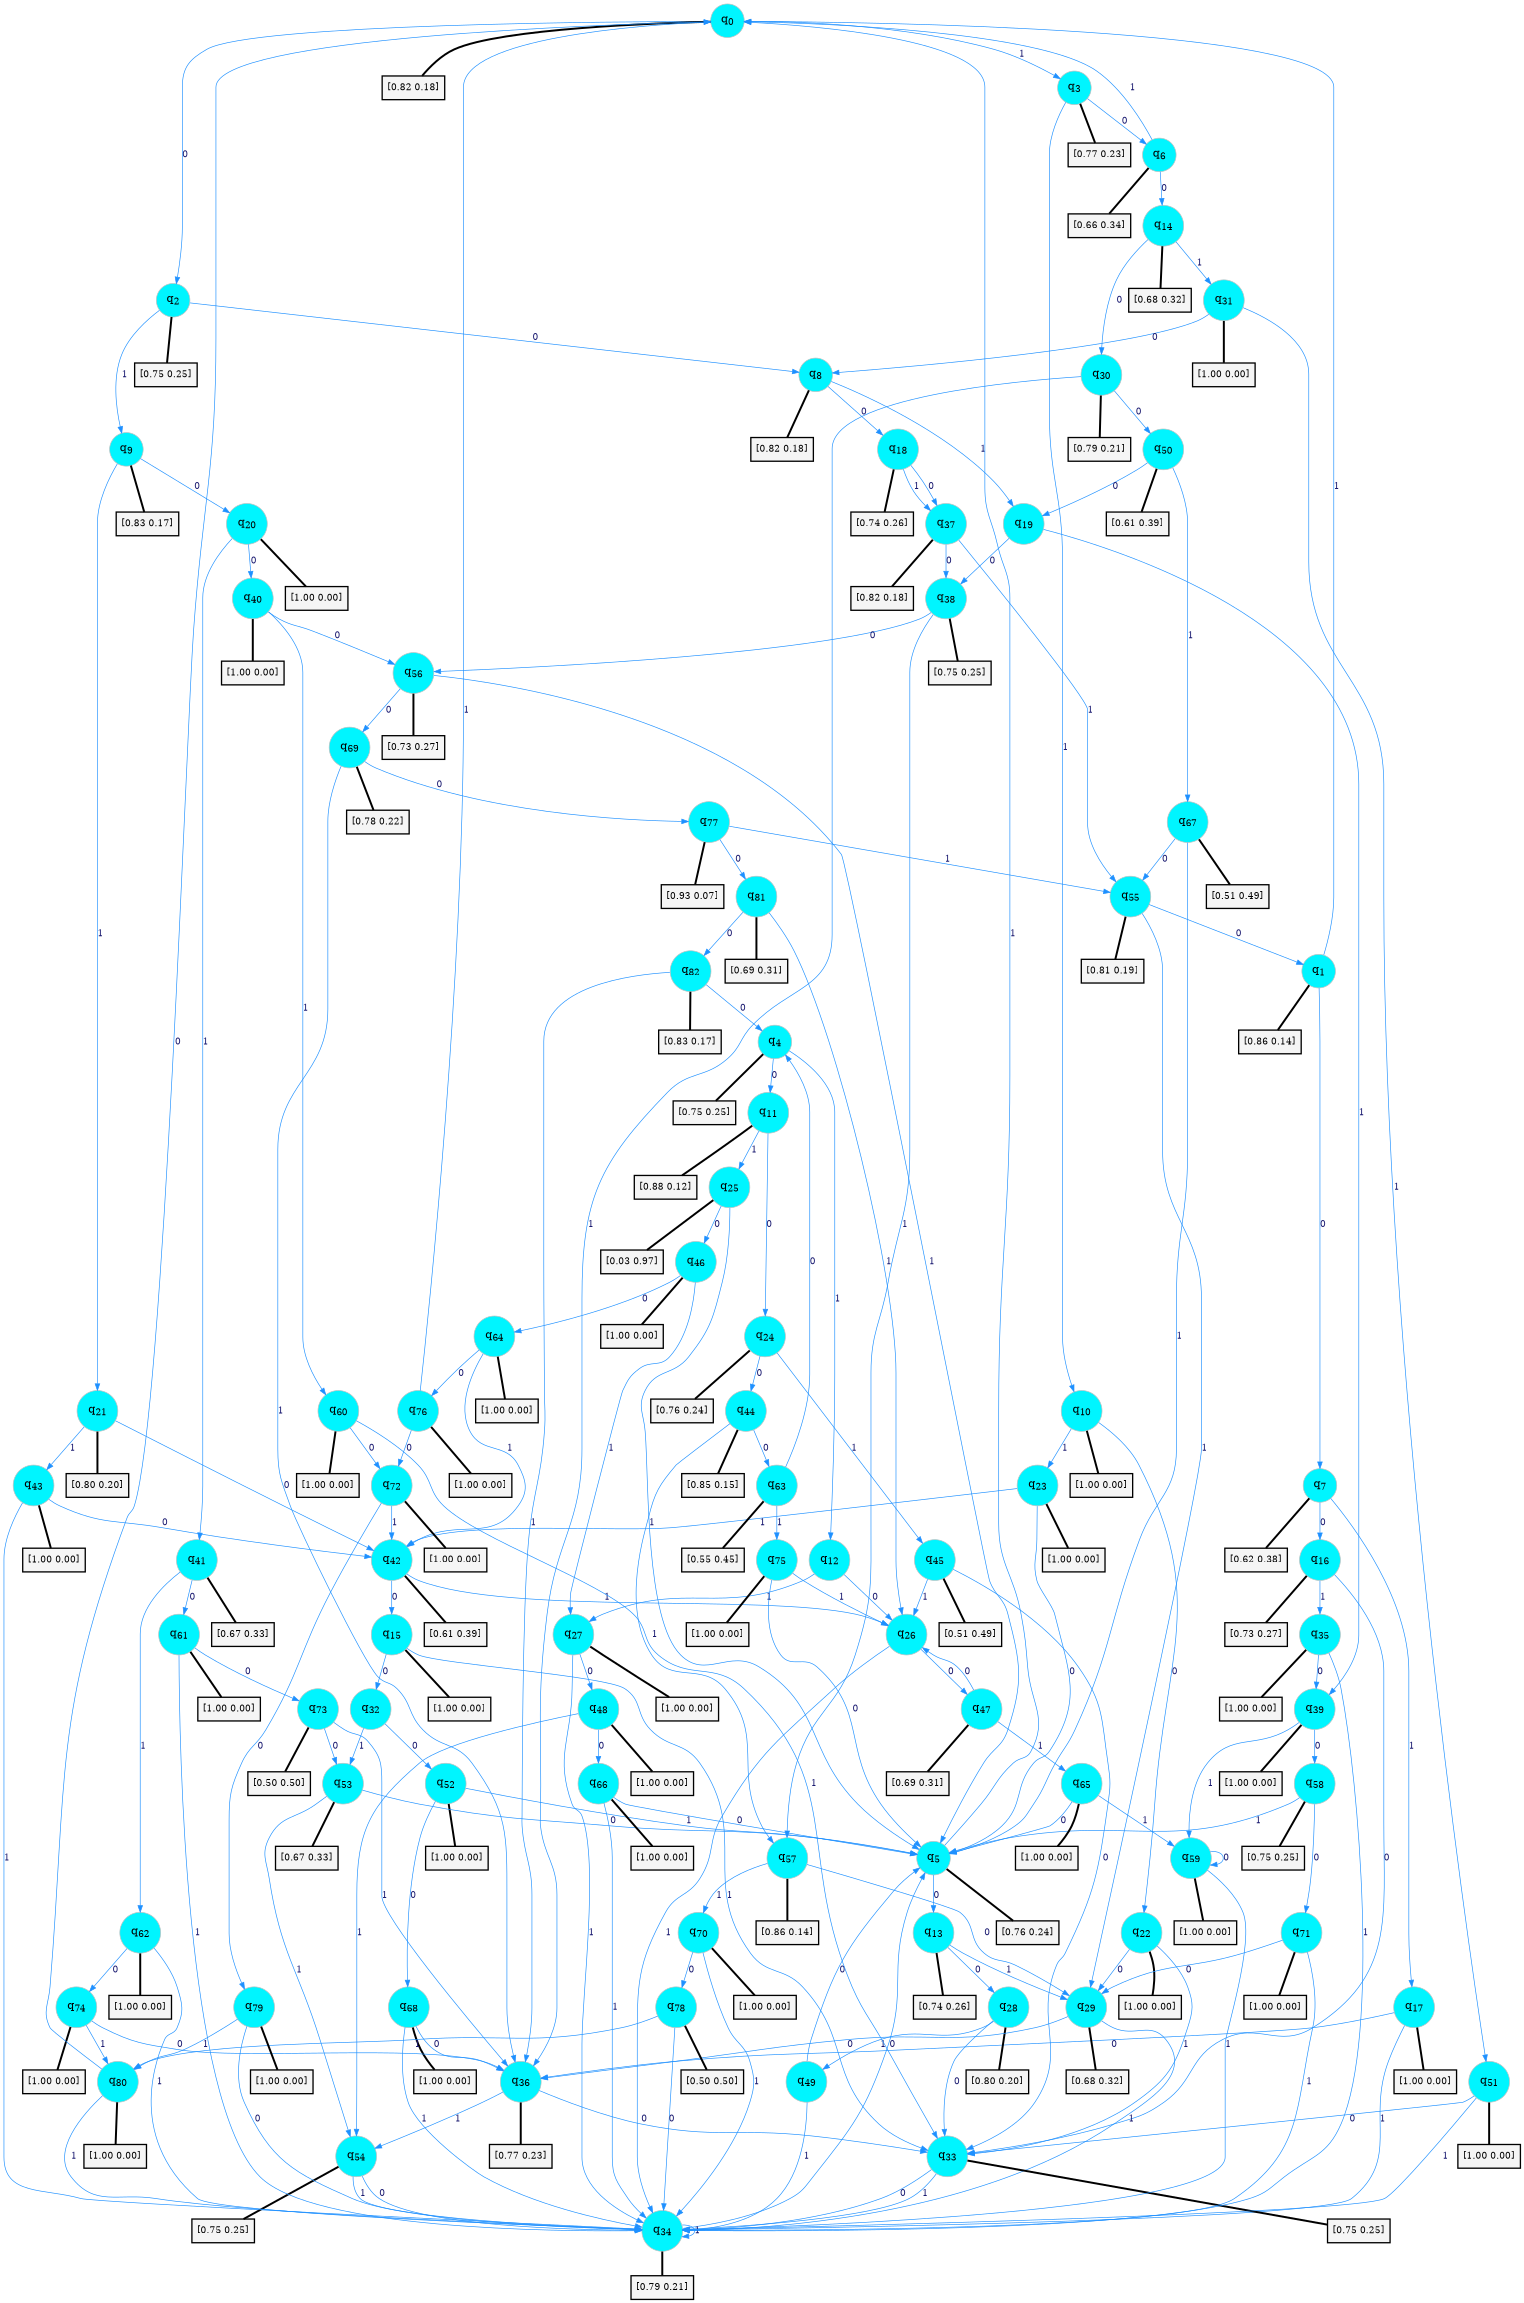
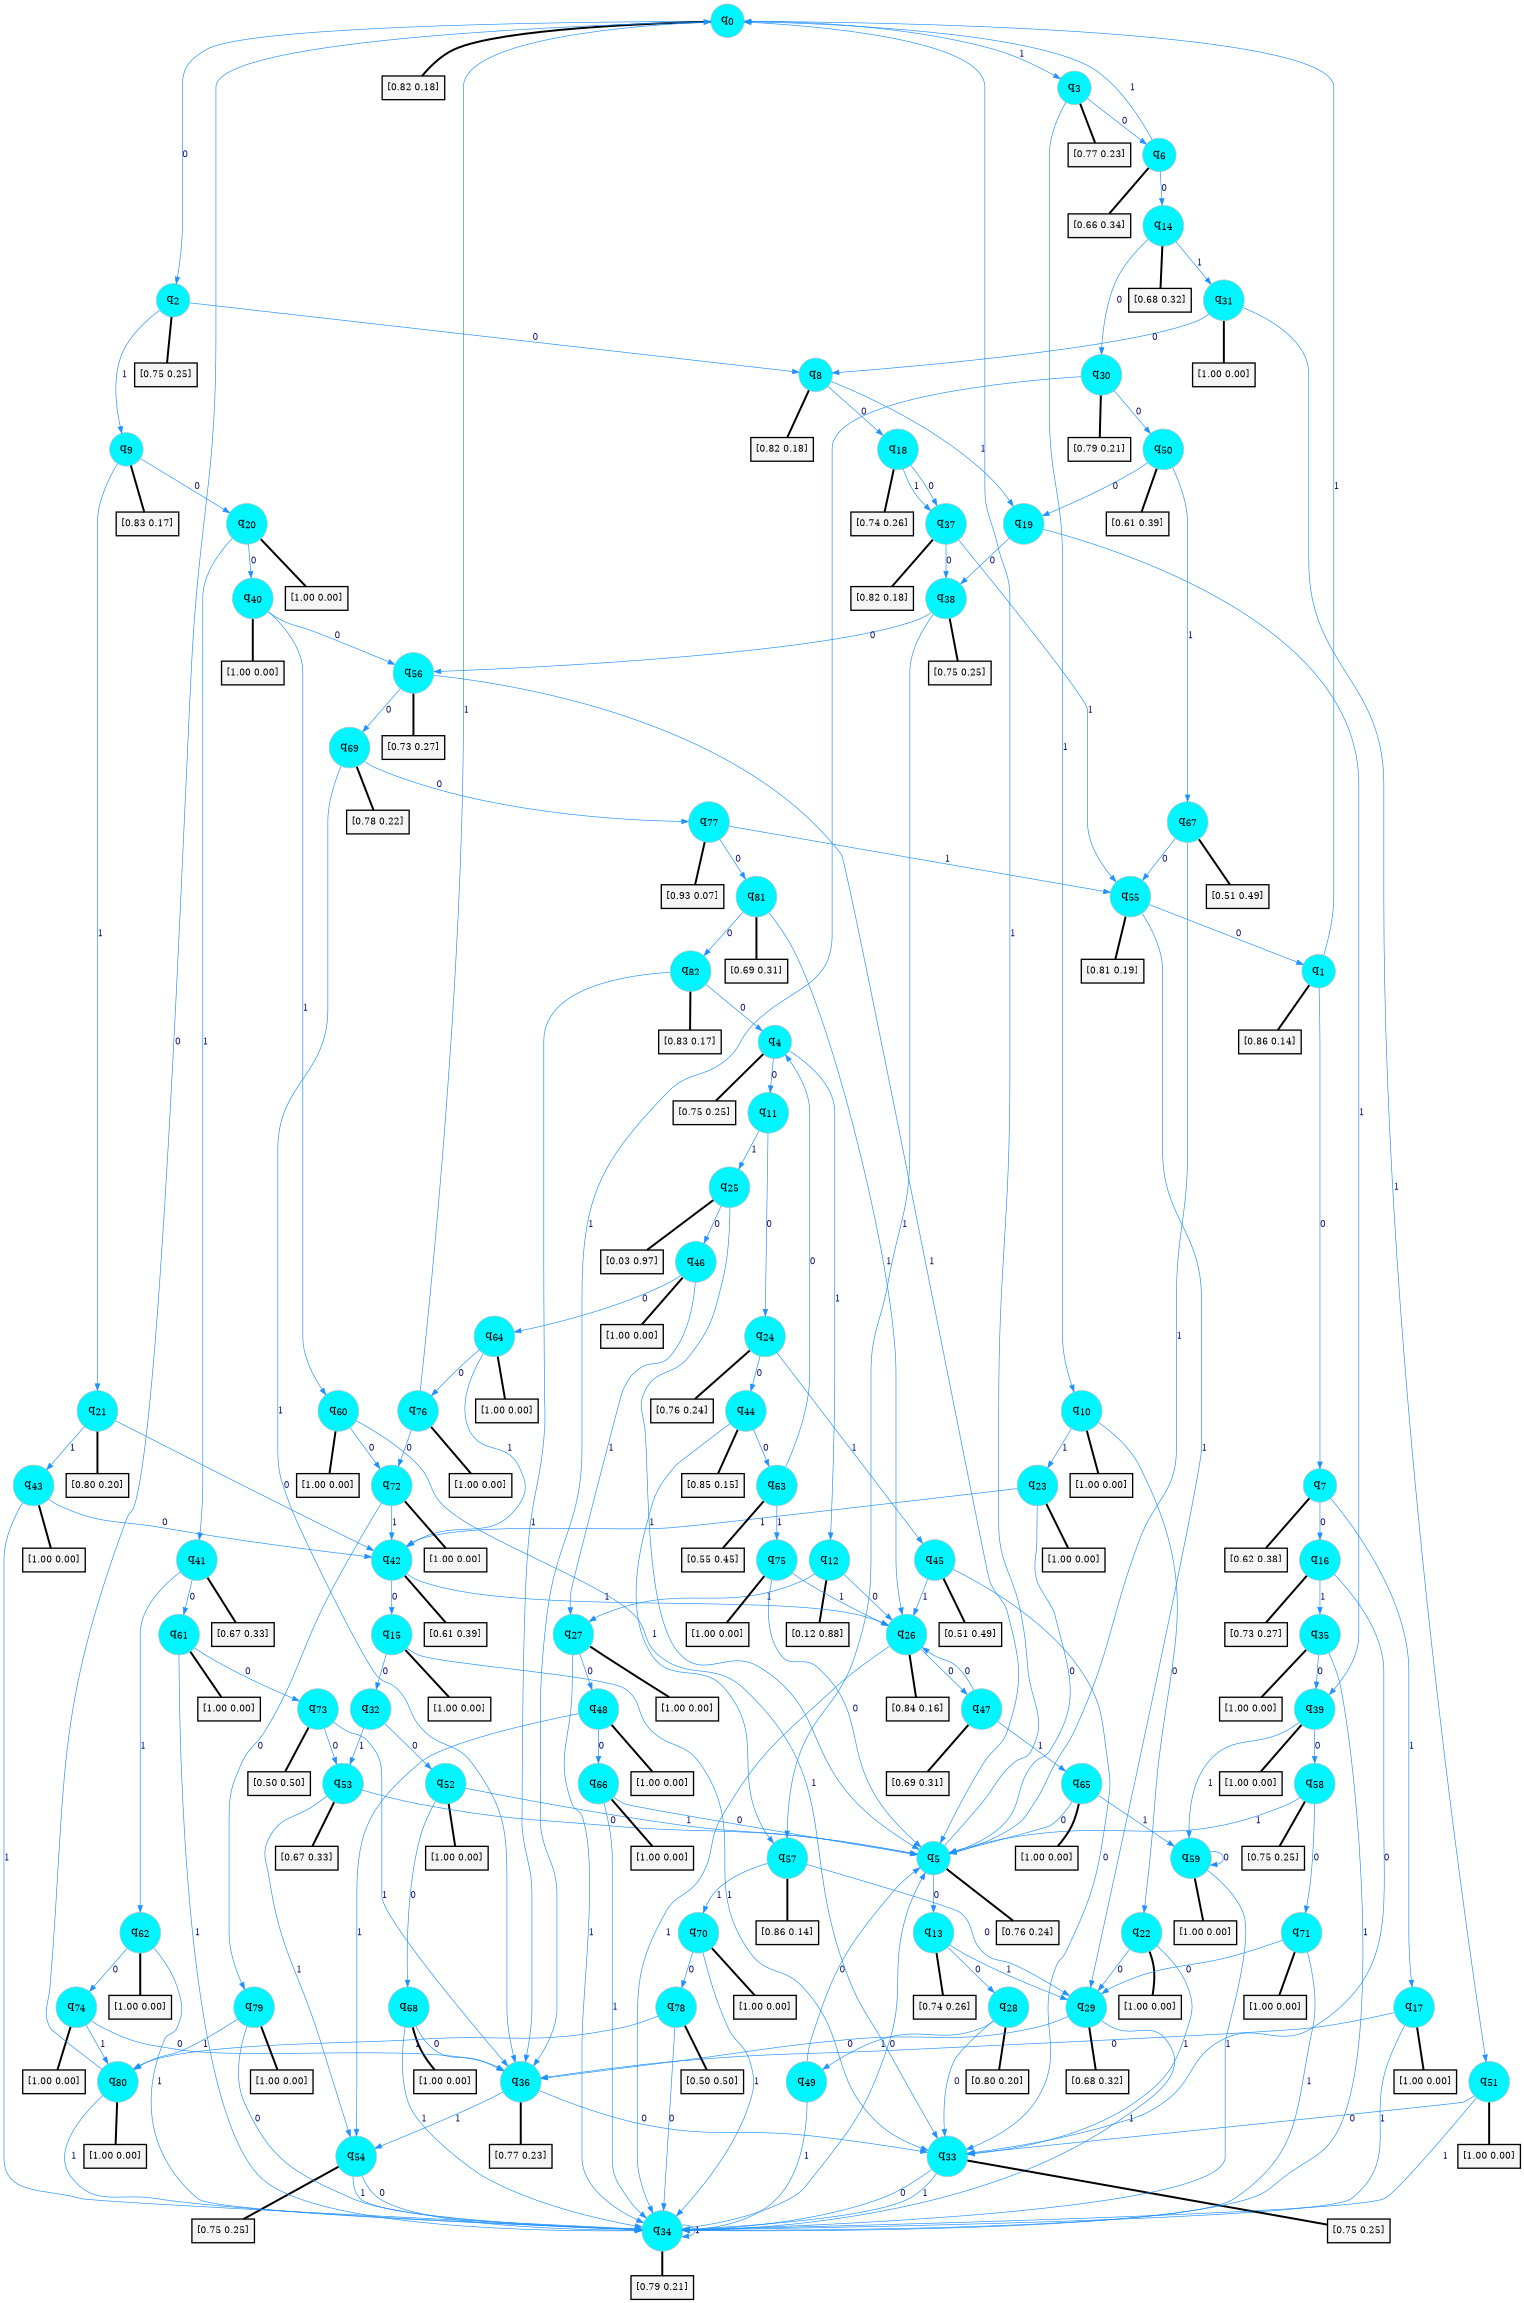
(666, 1187) -> none
none -> (818, 1635)
none -> (918, 1709)
